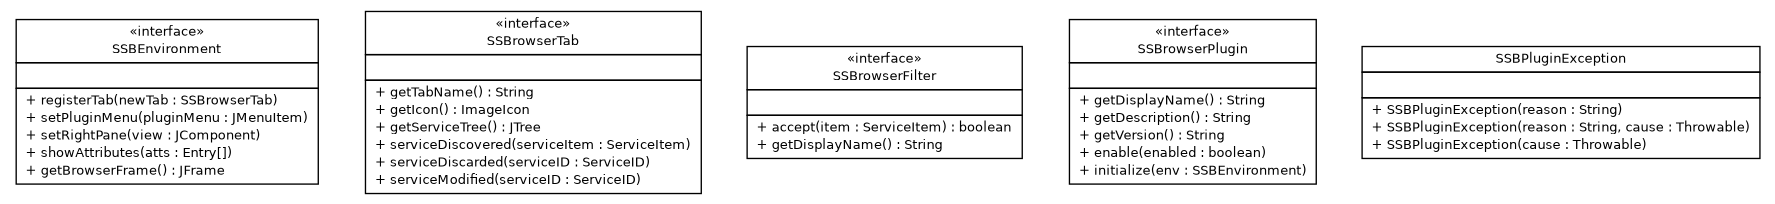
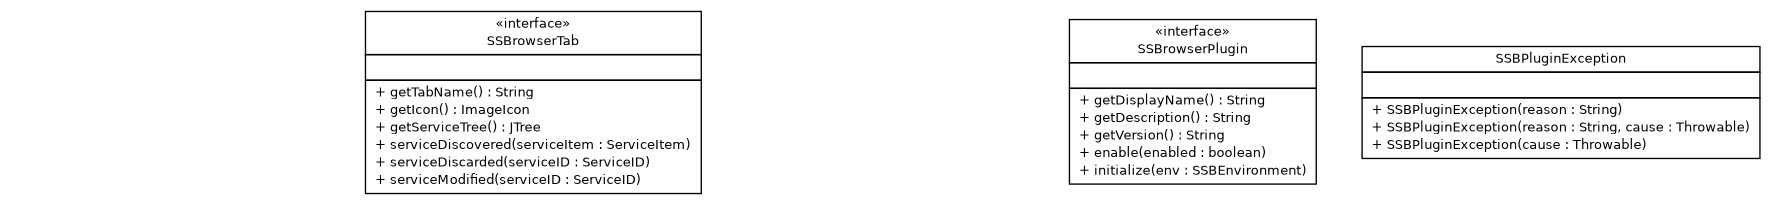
(167, 102) -> none
(885, 102) -> none
